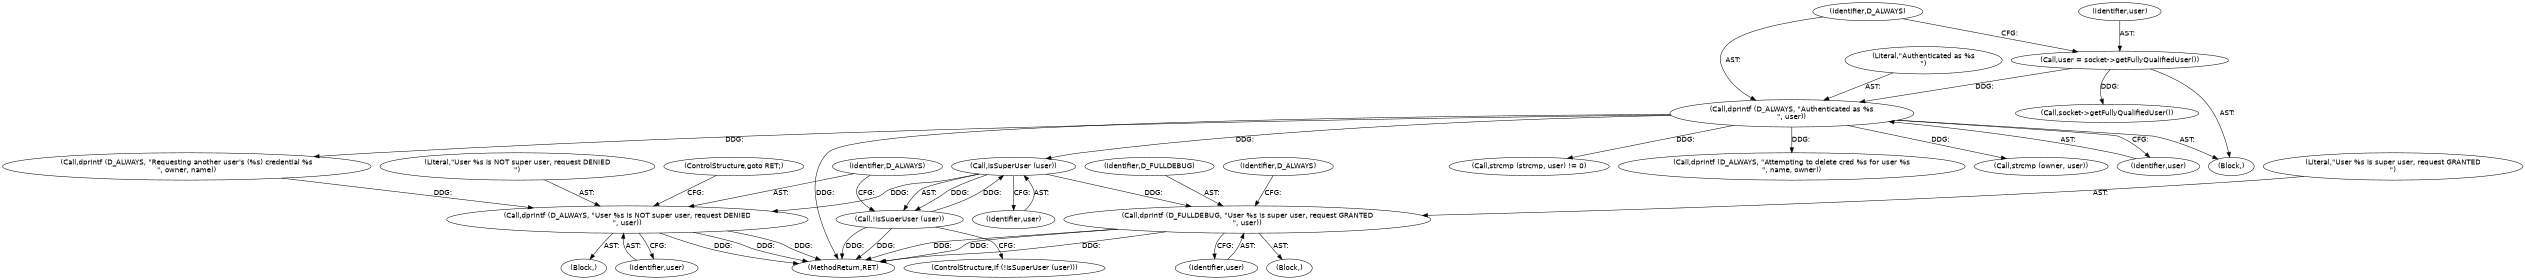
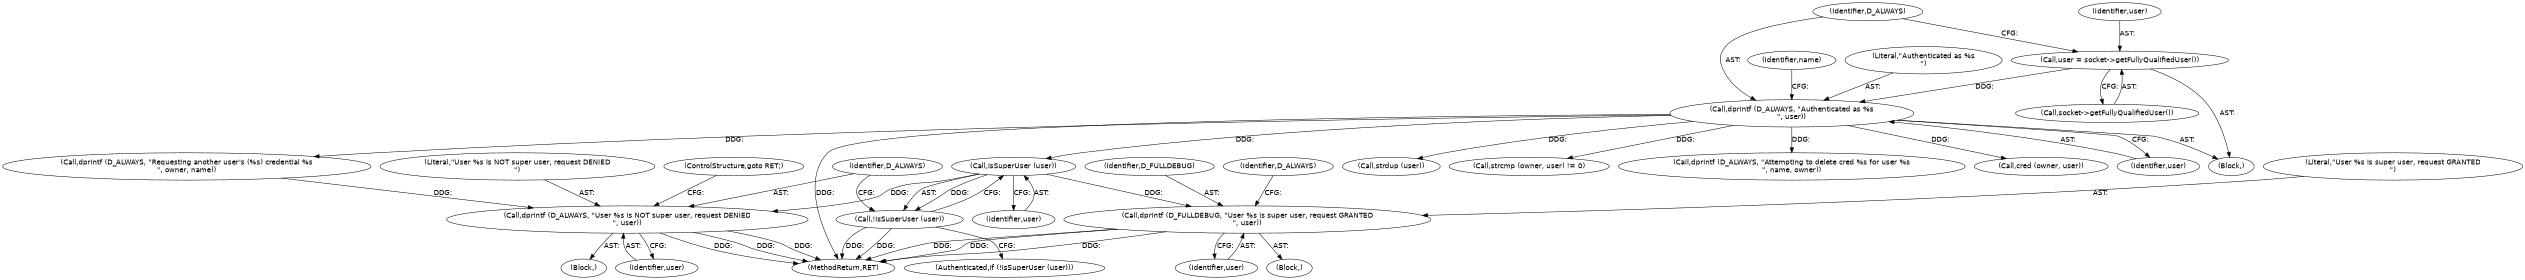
none -> (1792, 60)
(2111, 87) -> (2111, 87)
none -> (2121, 90)
none -> (1391, 166)
(1529, 166) -> (1529, 166)
(2041, 166) -> (2041, 166)
(993, 193) -> (993, 193)
(1005, 268) -> (1005, 268)
